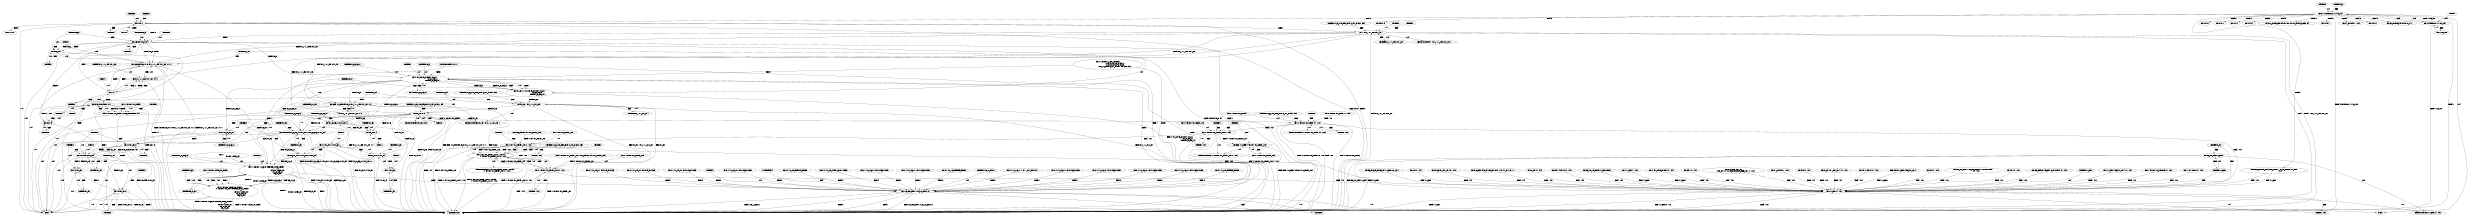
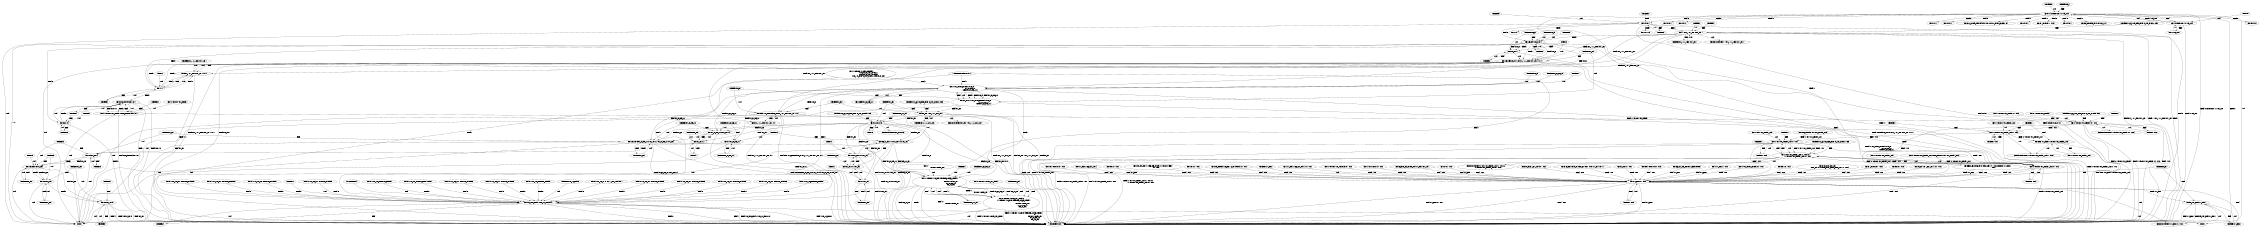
(452, 116) -> (904, 128)
(1903, 170) -> (1086, 167)
none -> (1918, 186)
(151, 202) -> none
